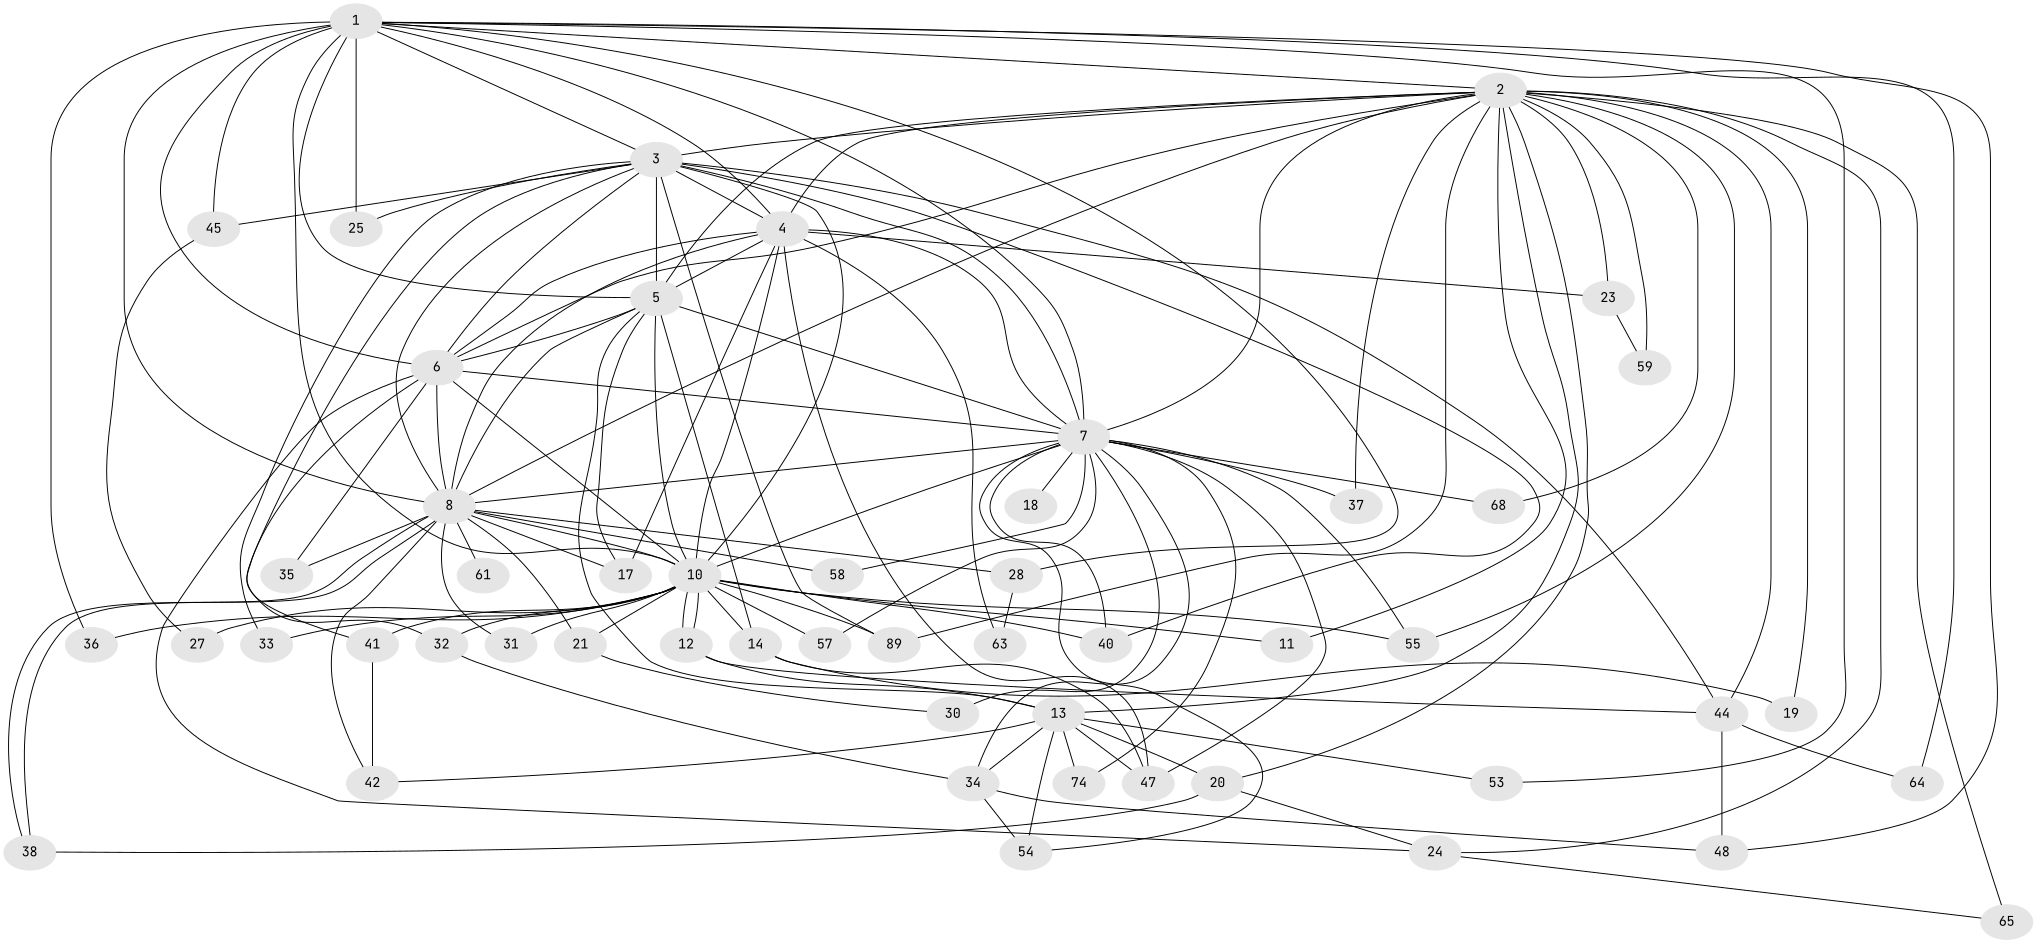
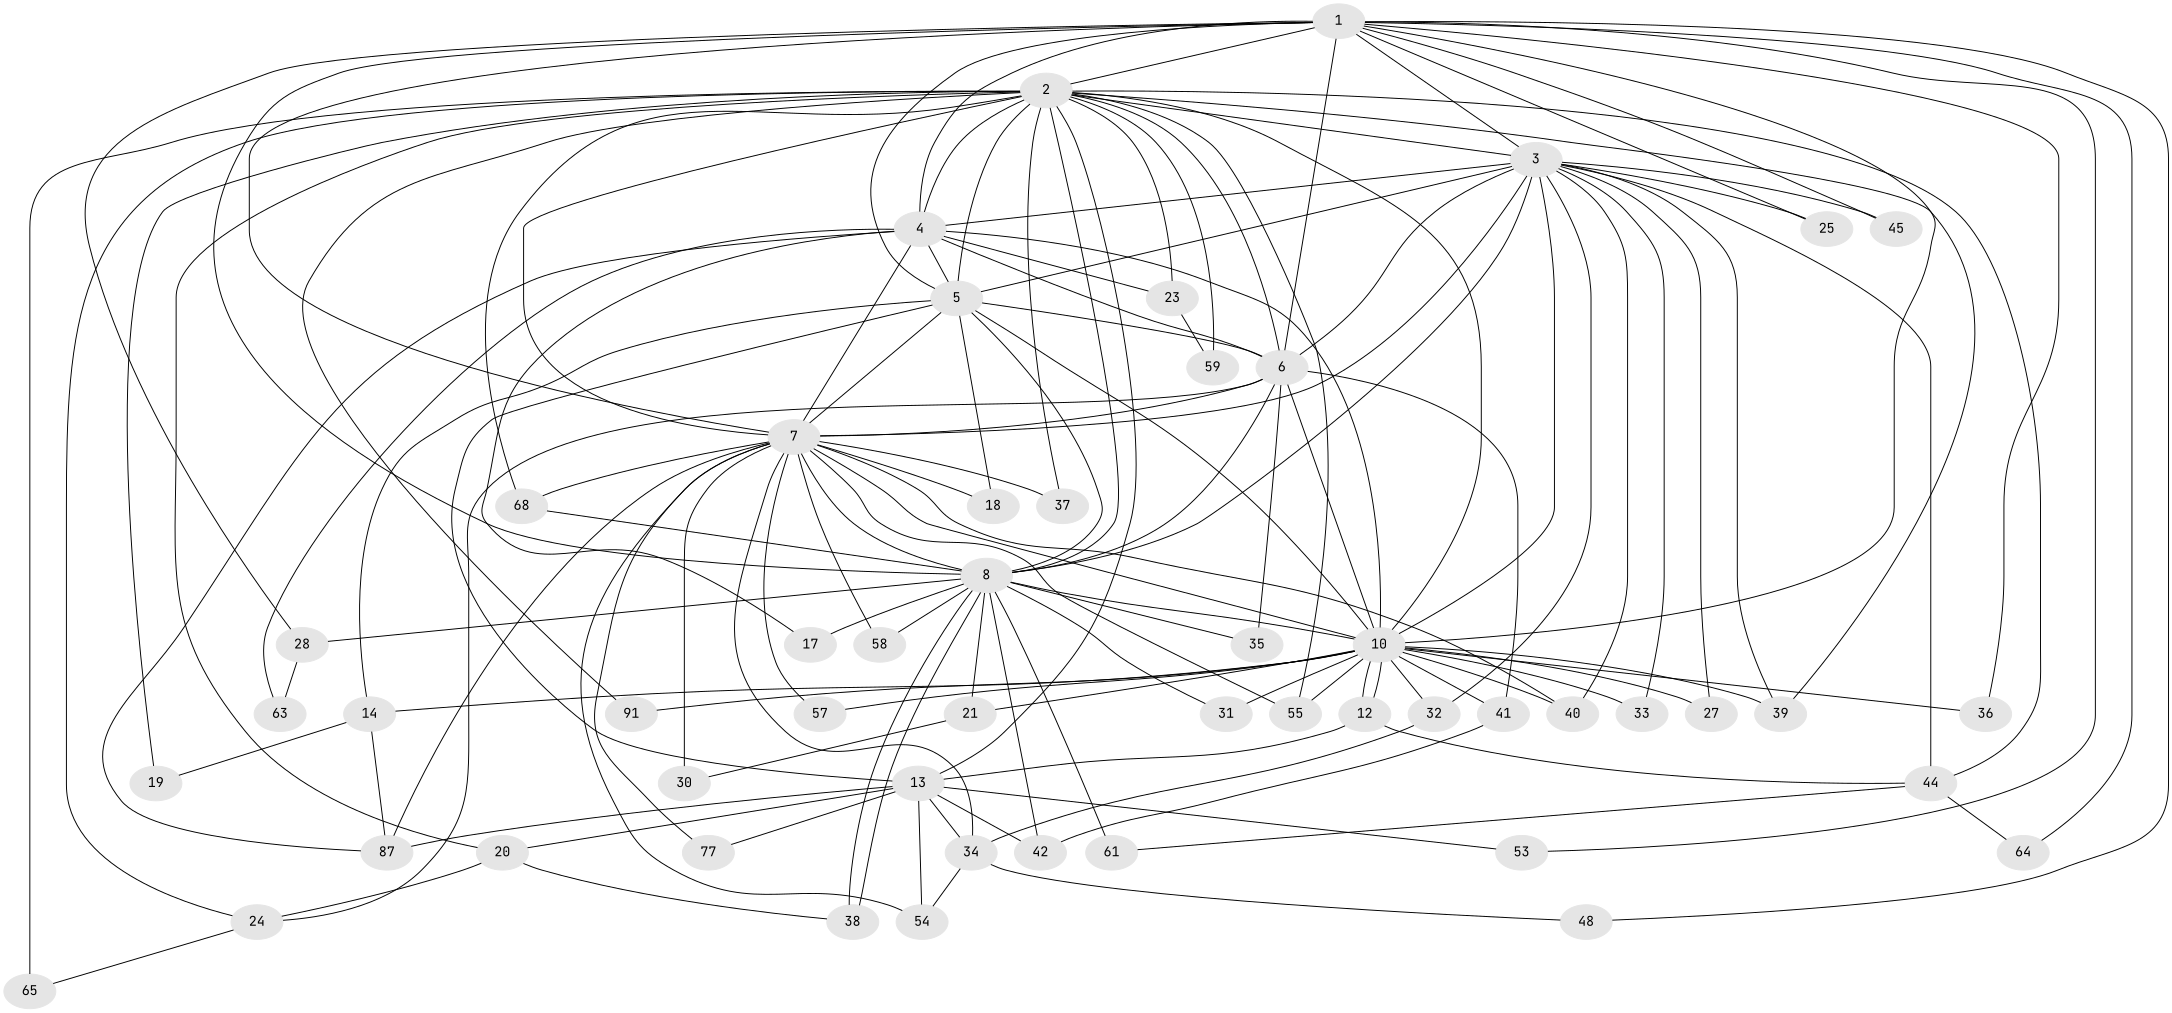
none -> (1444, 249)
(551, 319) -> (744, 539)
(109, 432) -> (1701, 394)
(602, 434) -> (974, 398)
(894, 645) -> (1781, 714)
(1287, 645) -> (631, 714)
(1079, 783) -> (708, 853)
(1148, 783) -> (387, 853)
(1722, 783) -> (1521, 818)
